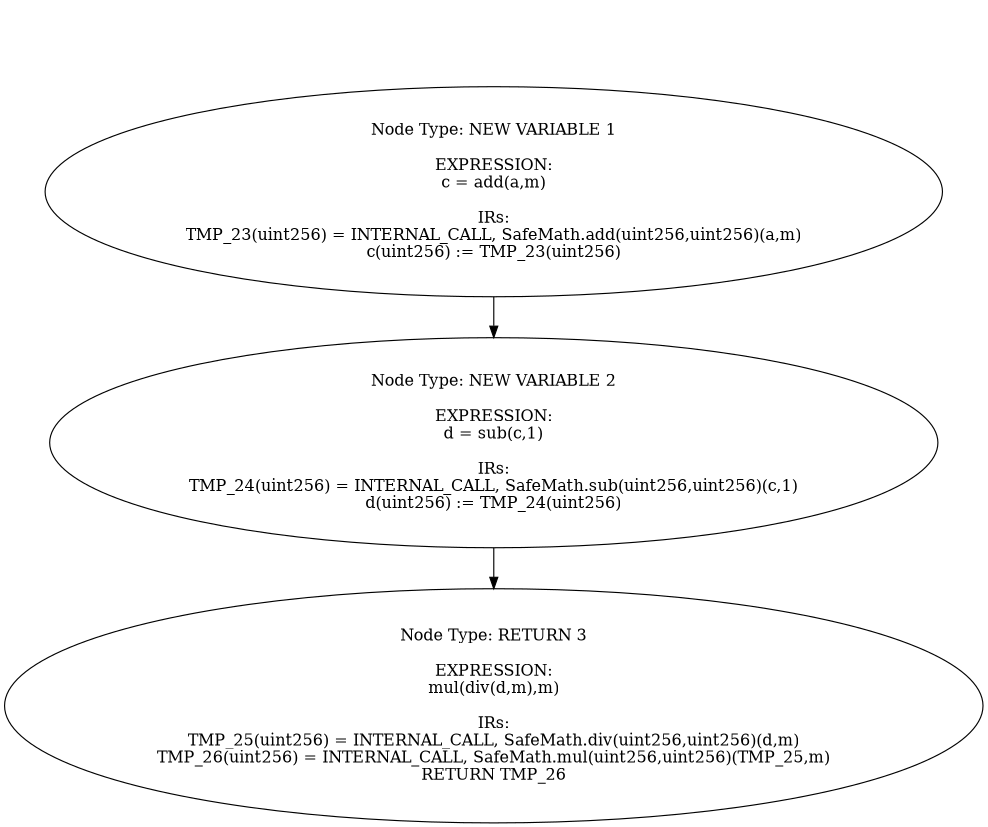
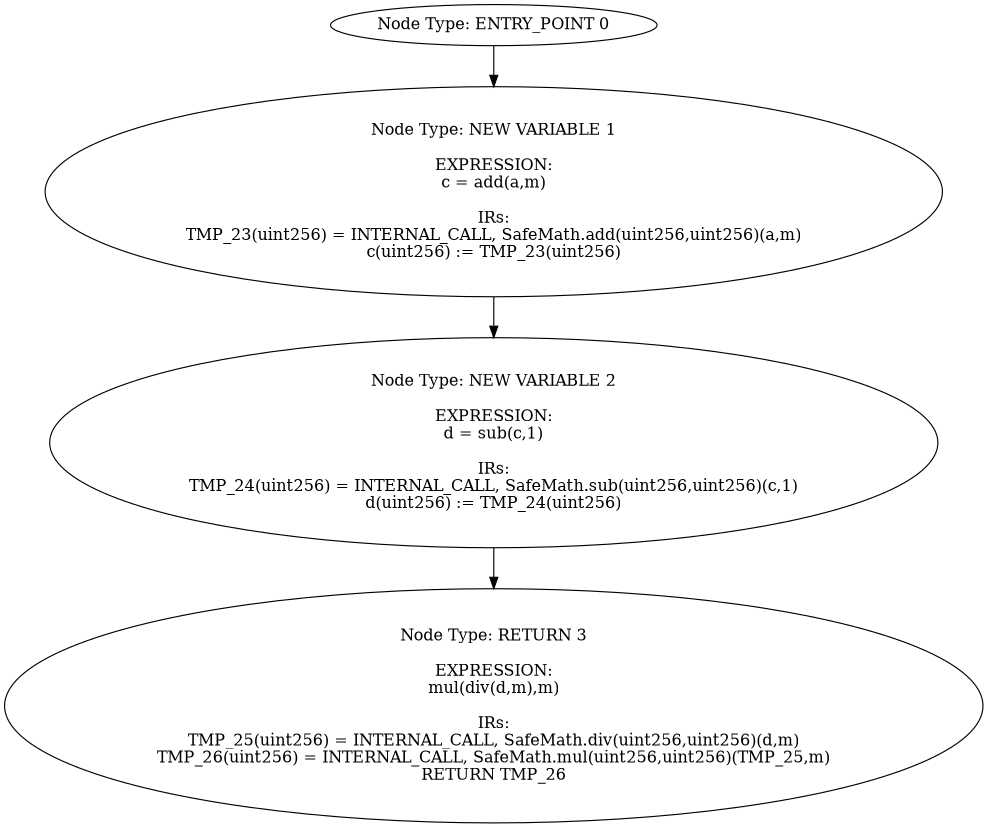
none -> (494, 25)
